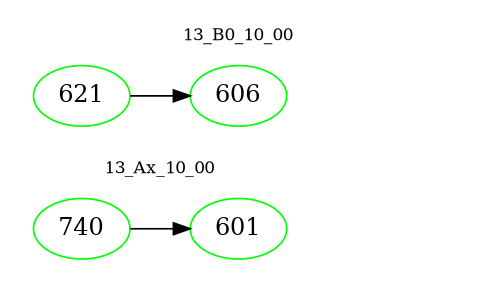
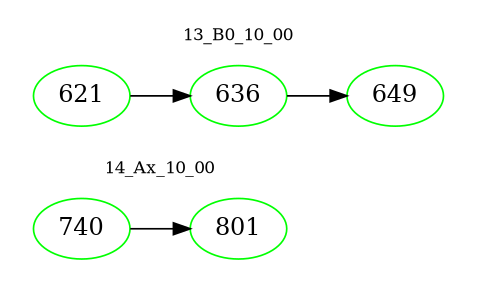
(238, 96) -> (238, 96)
none -> (395, 96)
(160, 169) -> (160, 169)
(238, 229) -> (238, 229)
